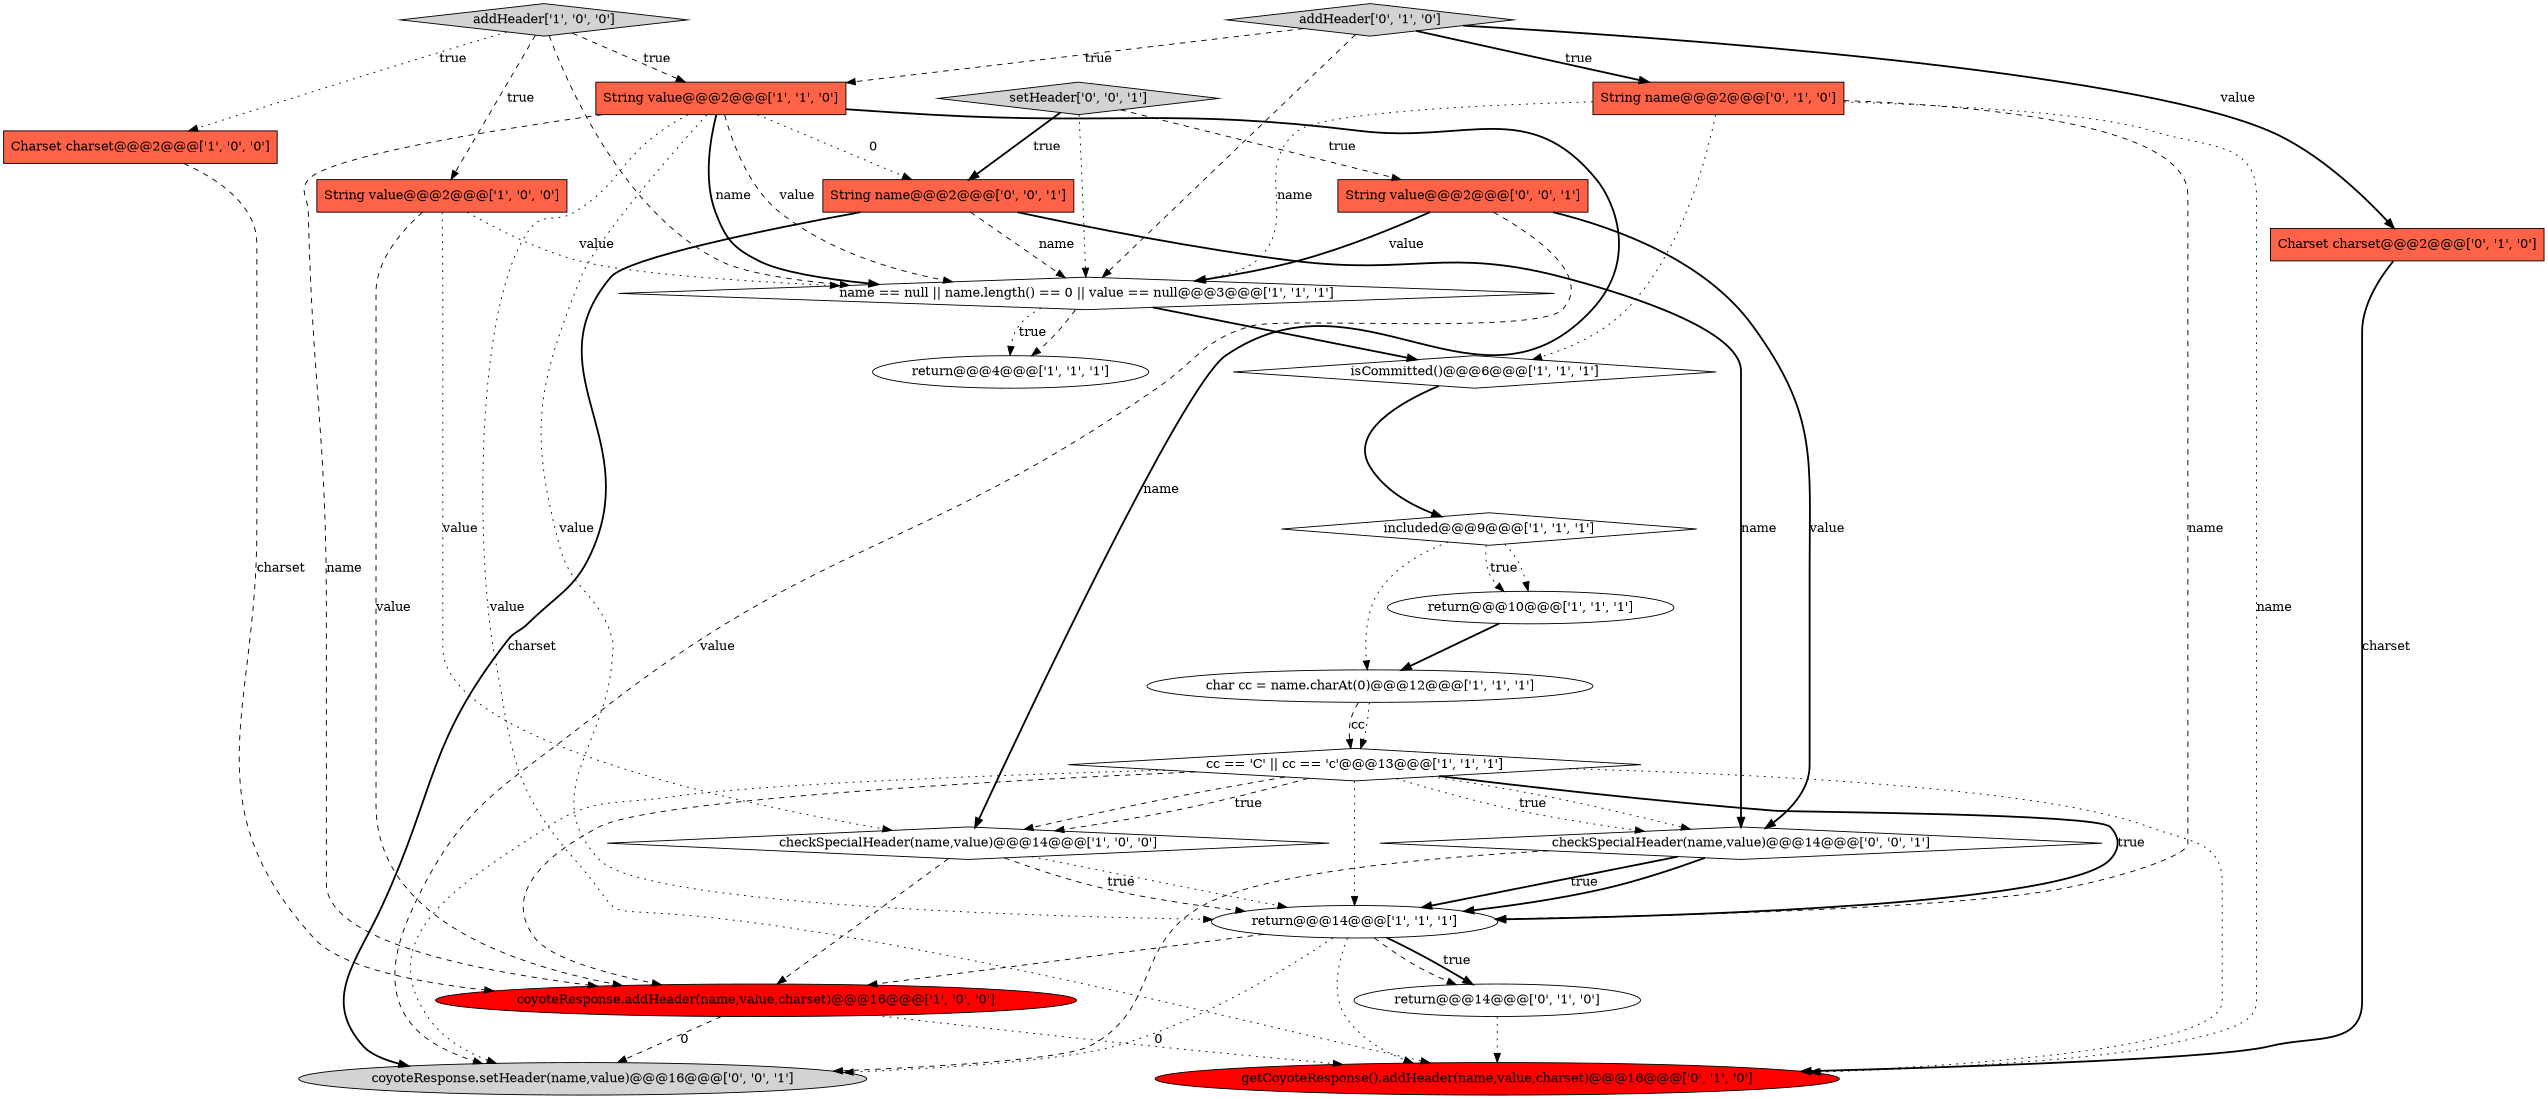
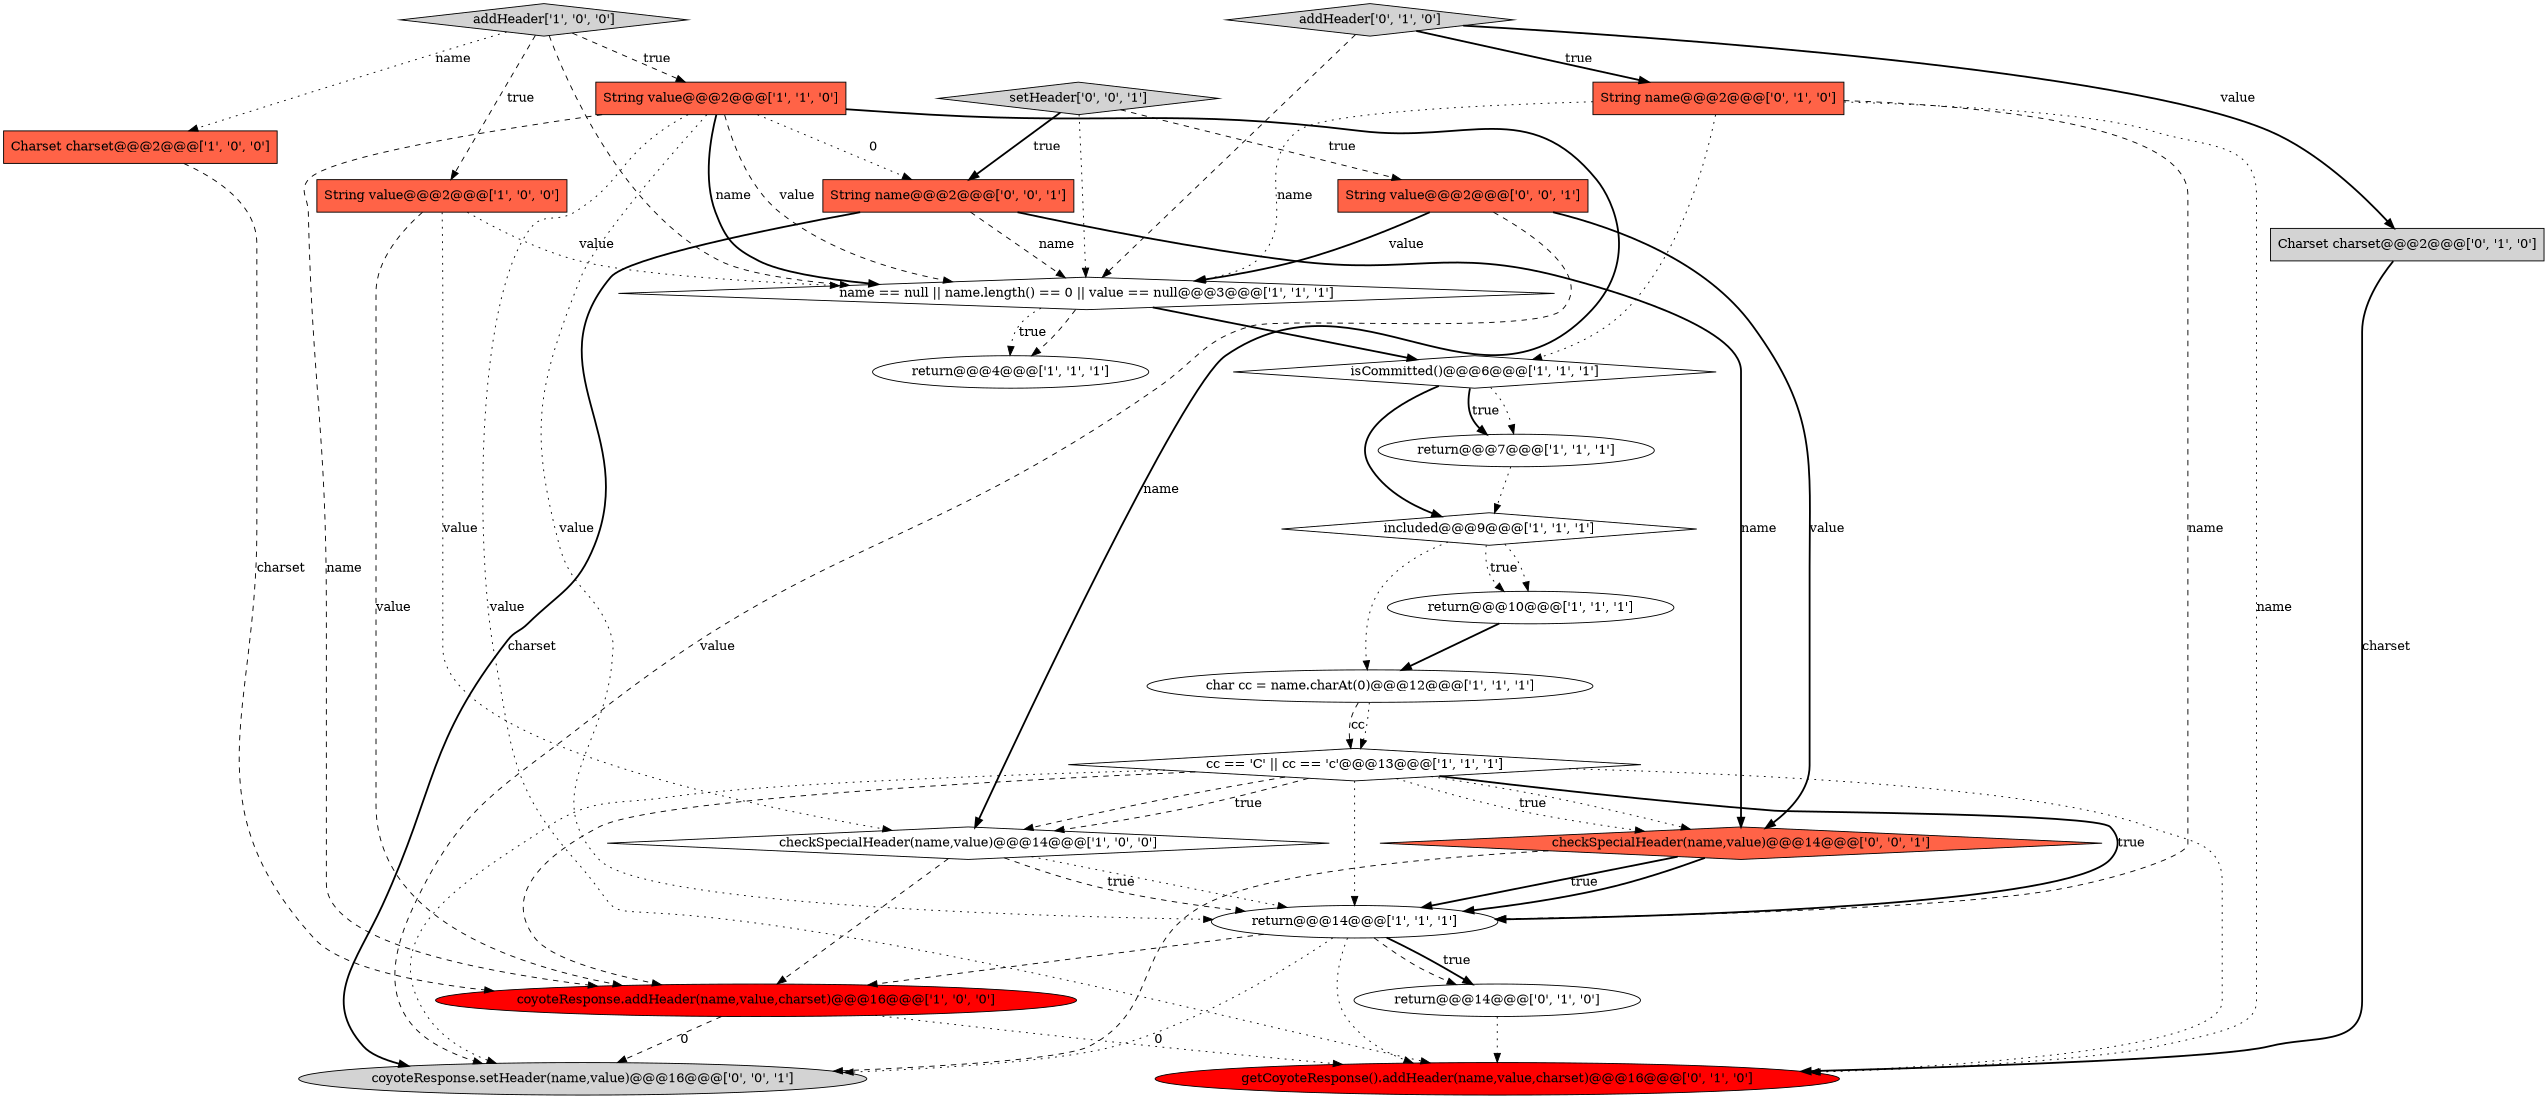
(1080, 55) -> none
(453, 59) -> (453, 59)
(2407, 245) -> (2407, 245)
none -> (1516, 450)
(1741, 843) -> (1741, 843)
